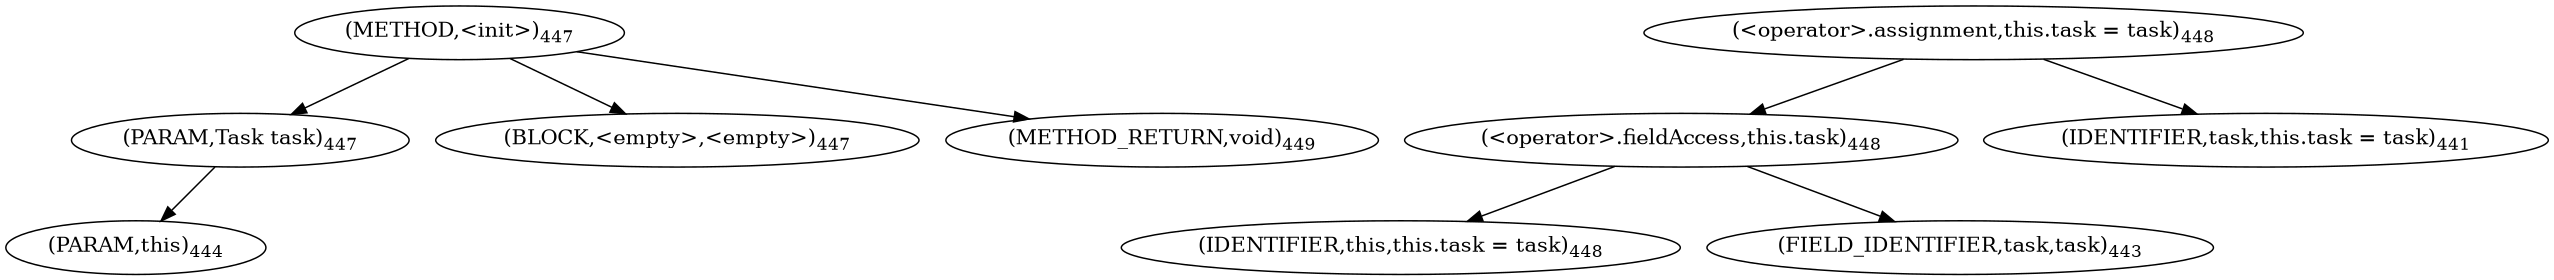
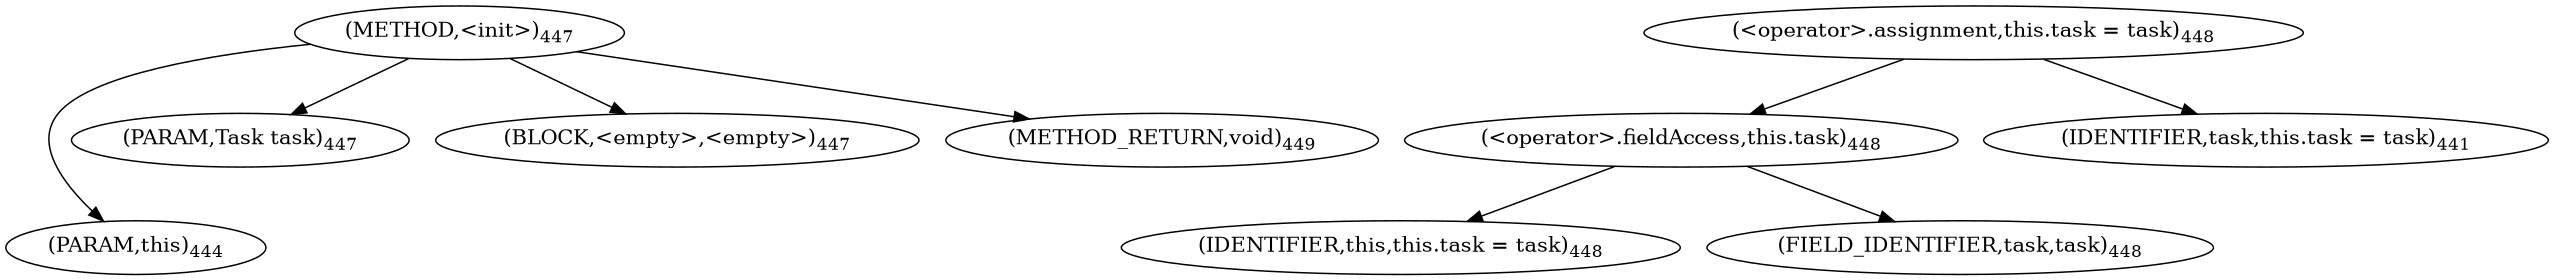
(193, 189) -> (124, 78)
(2126, 245) -> (2126, 245)
